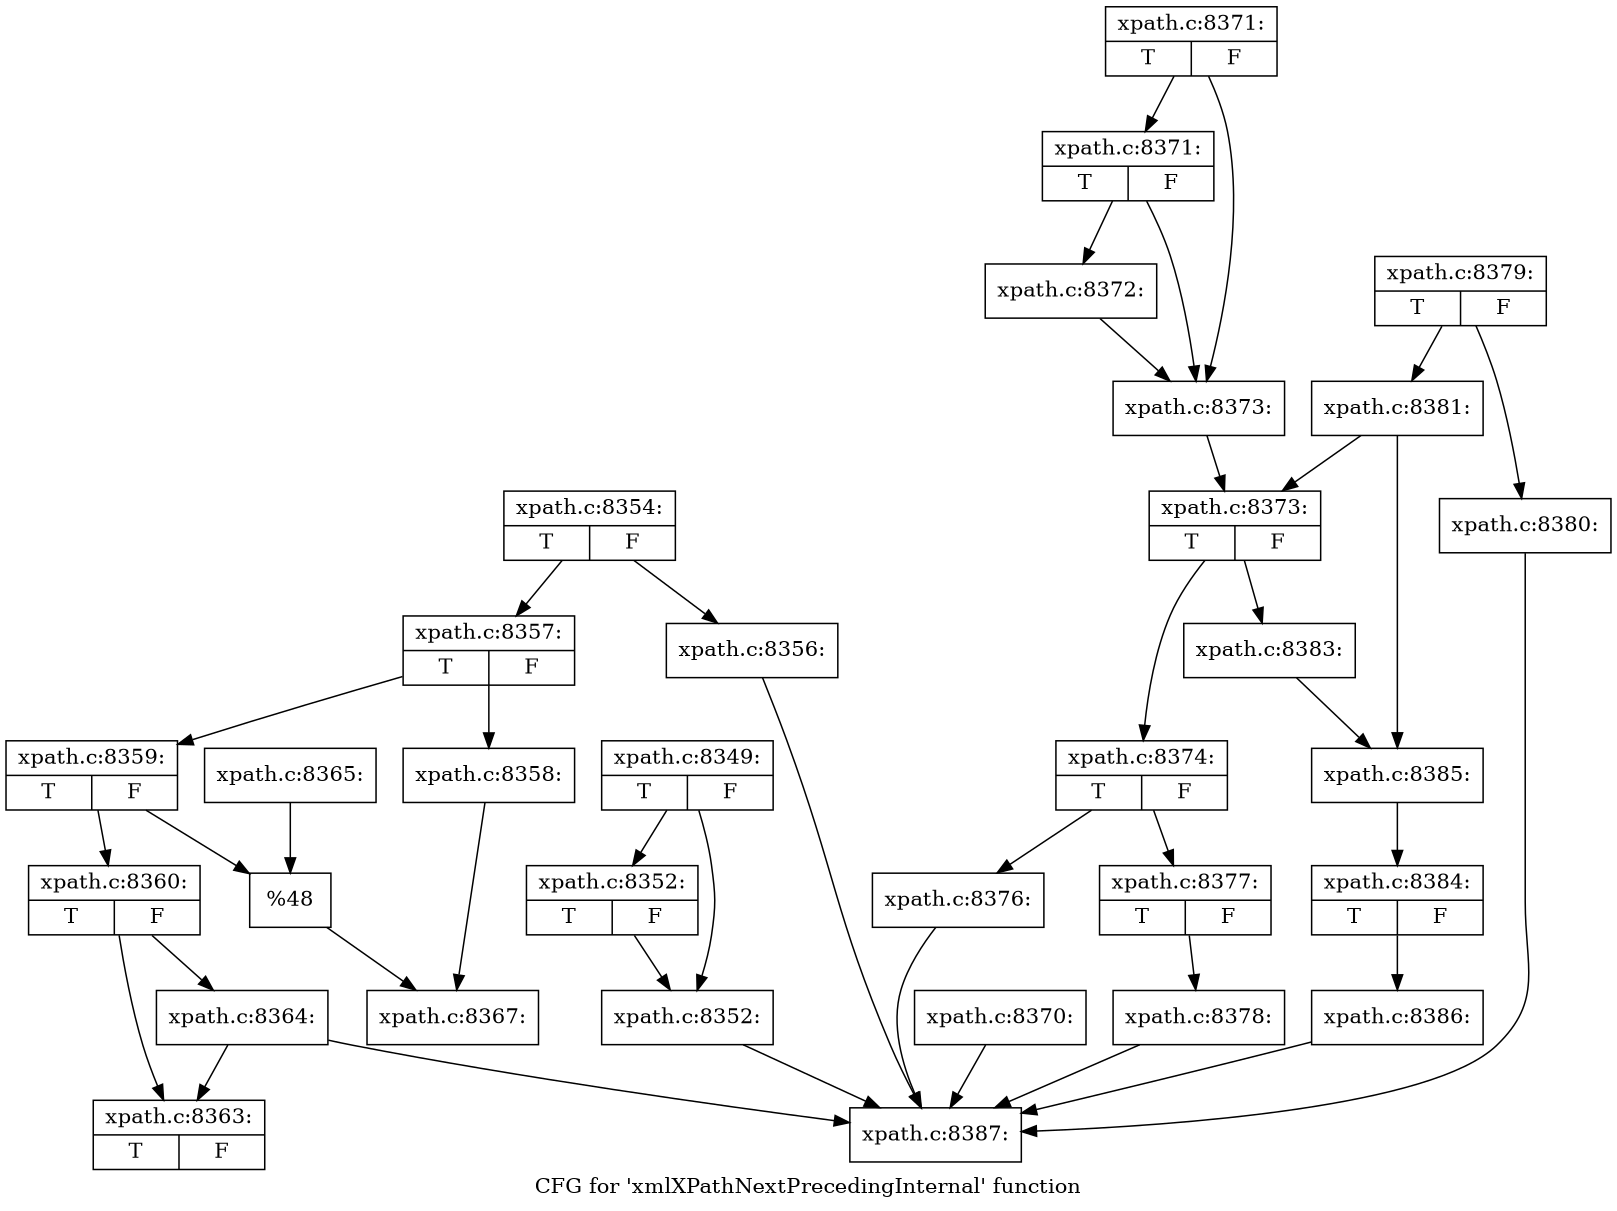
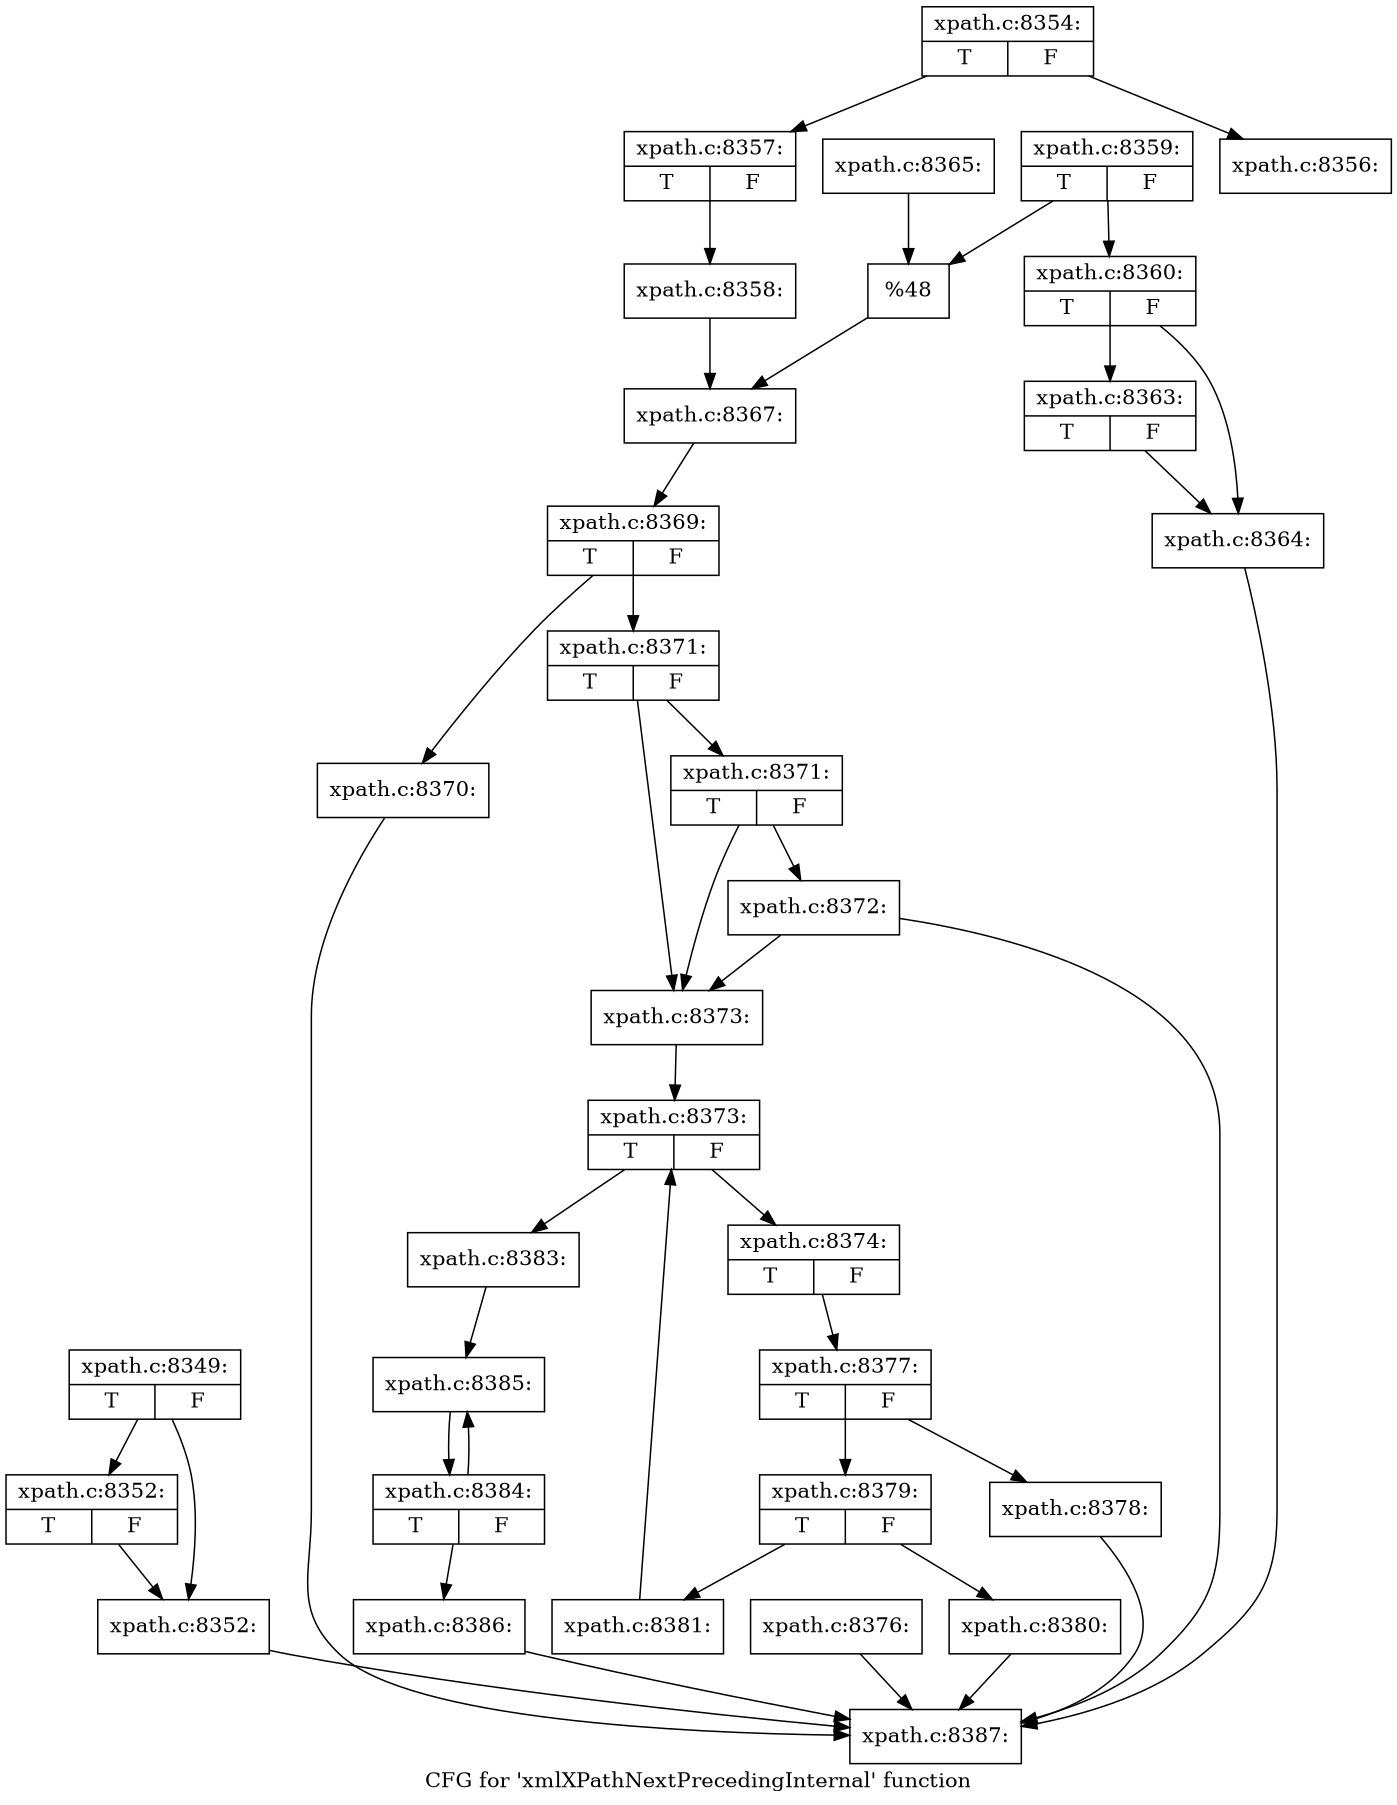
none -> (633, 541)
(1397, 584) -> (469, 1451)
(297, 707) -> none
(1051, 837) -> none
(834, 888) -> (1220, 1264)
(216, 1066) -> (1172, 477)
none -> (845, 1439)
